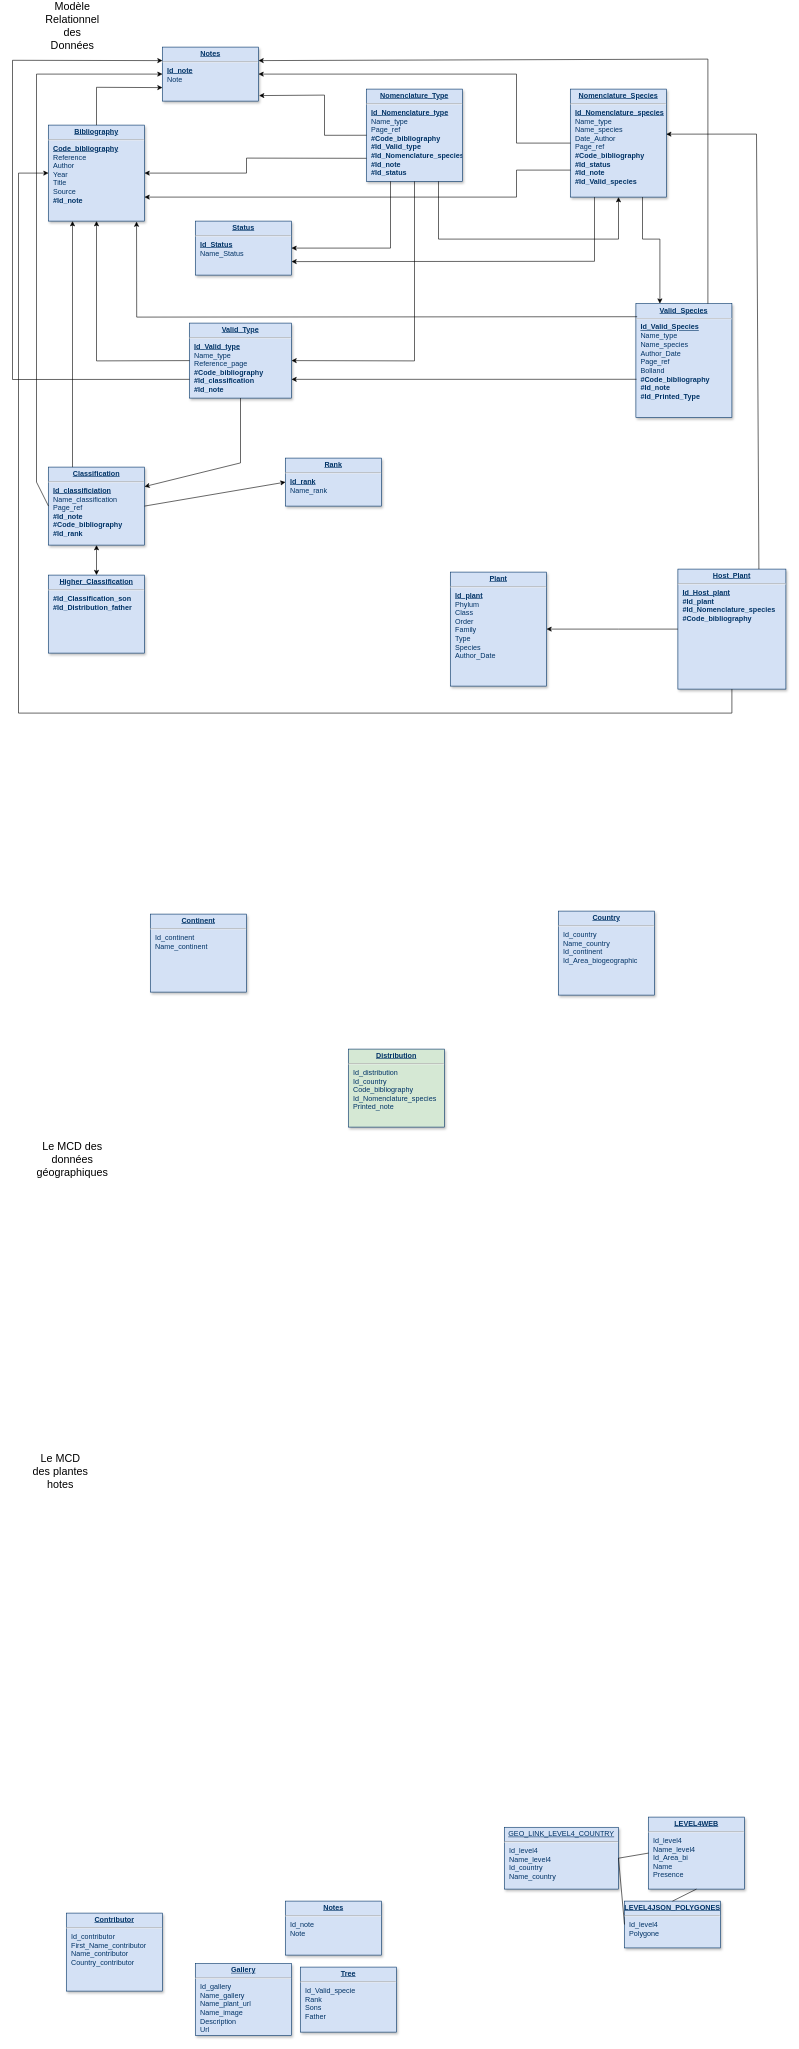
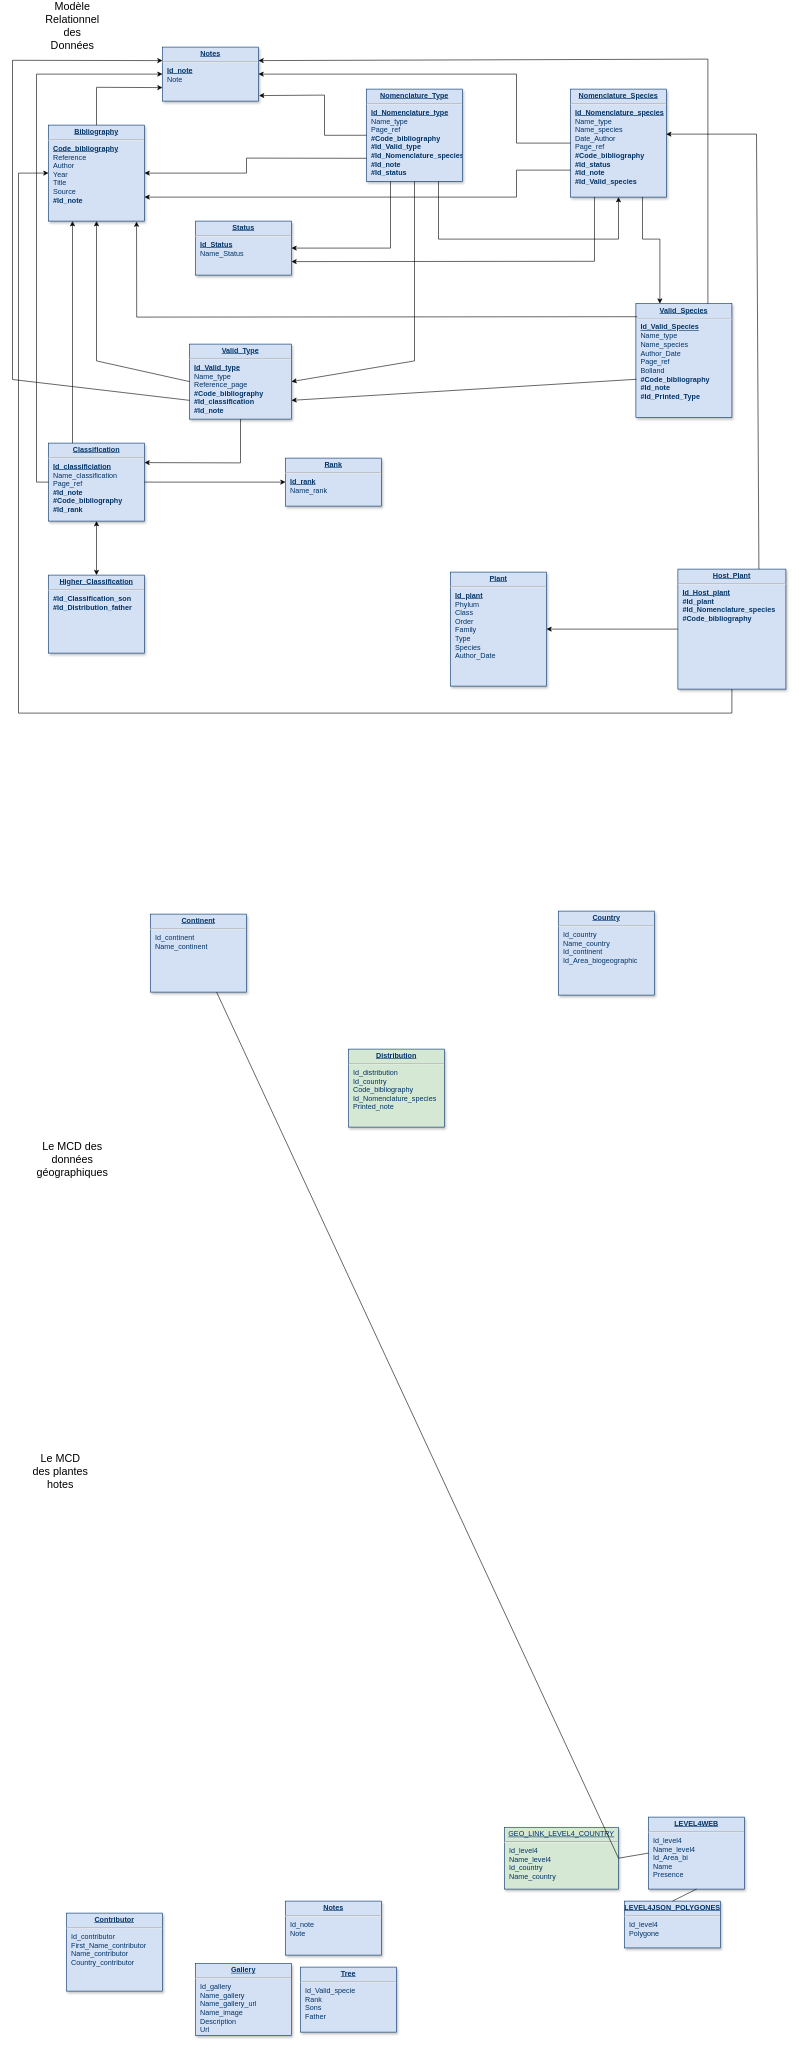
(240, 361) -> (240, 382)
(96, 506) -> (96, 482)
(561, 1858) -> (561, 1858)
(621, 1893) -> (417, 1424)
(222, 1994) -> (225, 1994)
